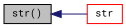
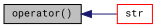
(28, 14) -> (43, 14)
